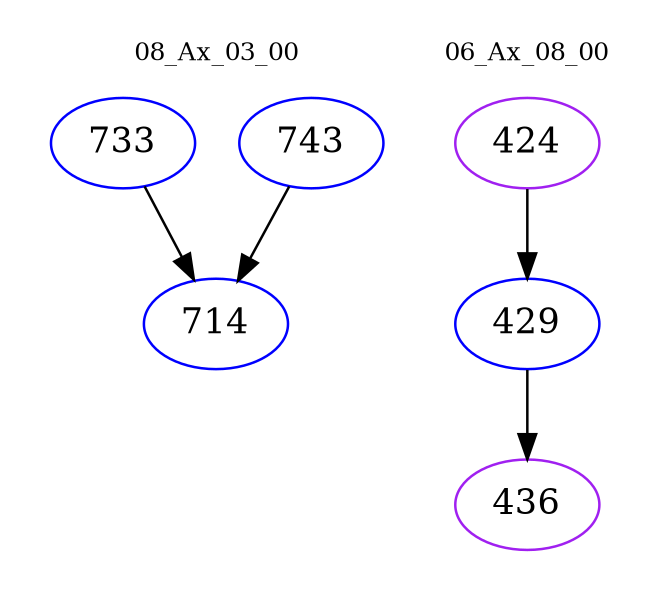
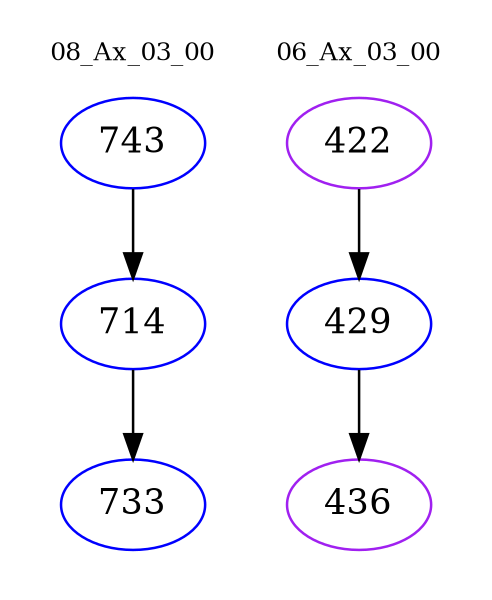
(527, 54) -> (359, 54)
(527, 143) -> (359, 143)
(163, 222) -> (133, 402)
